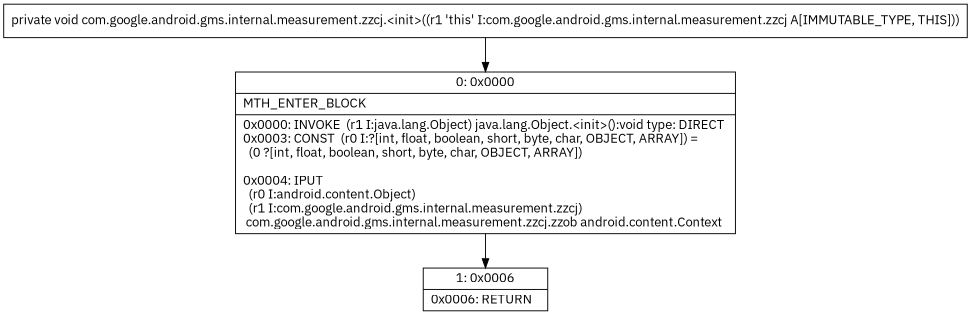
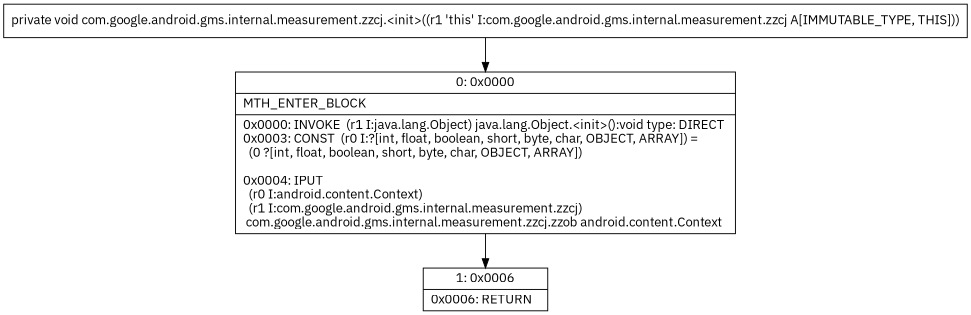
(330, 195) -> (333, 195)
